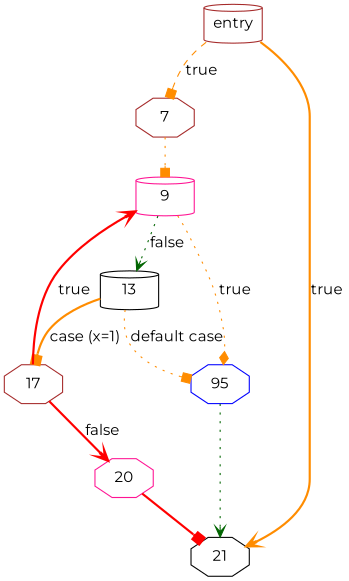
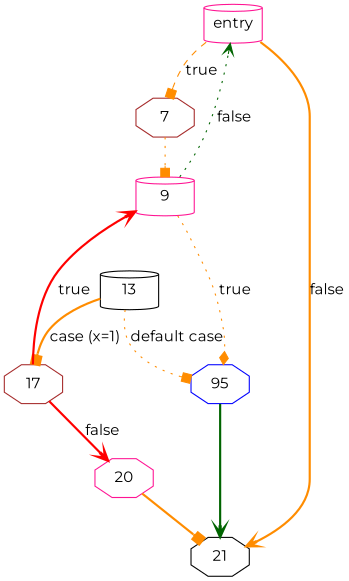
(233, 24) -> (233, 24)
(149, 238) -> (211, 119)
(327, 290) -> (327, 290)
(220, 465) -> (220, 465)
(168, 514) -> (168, 514)
